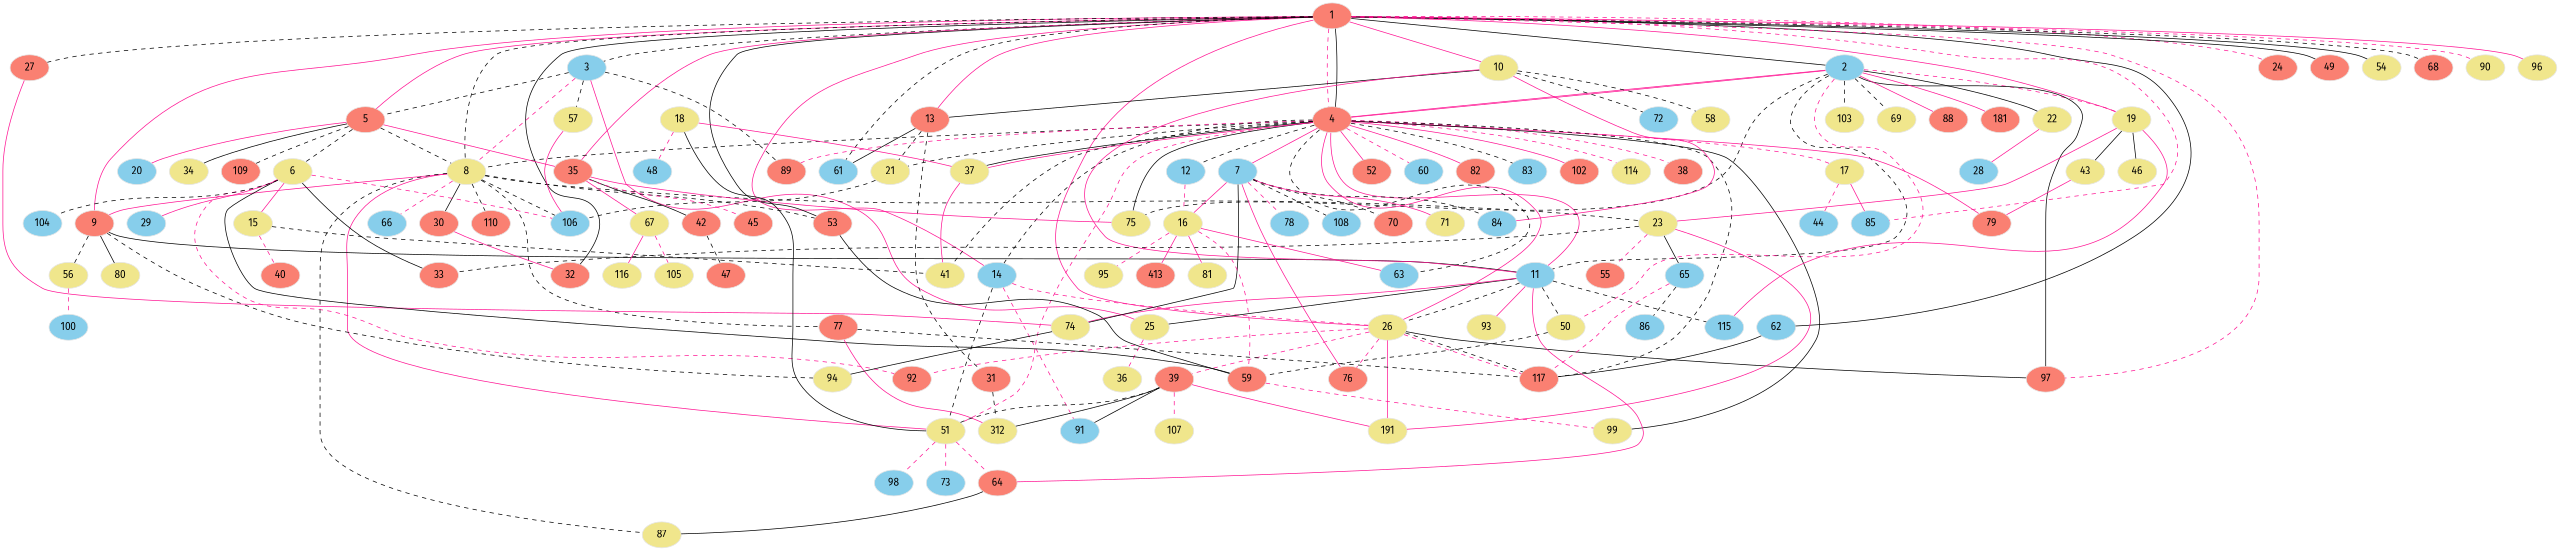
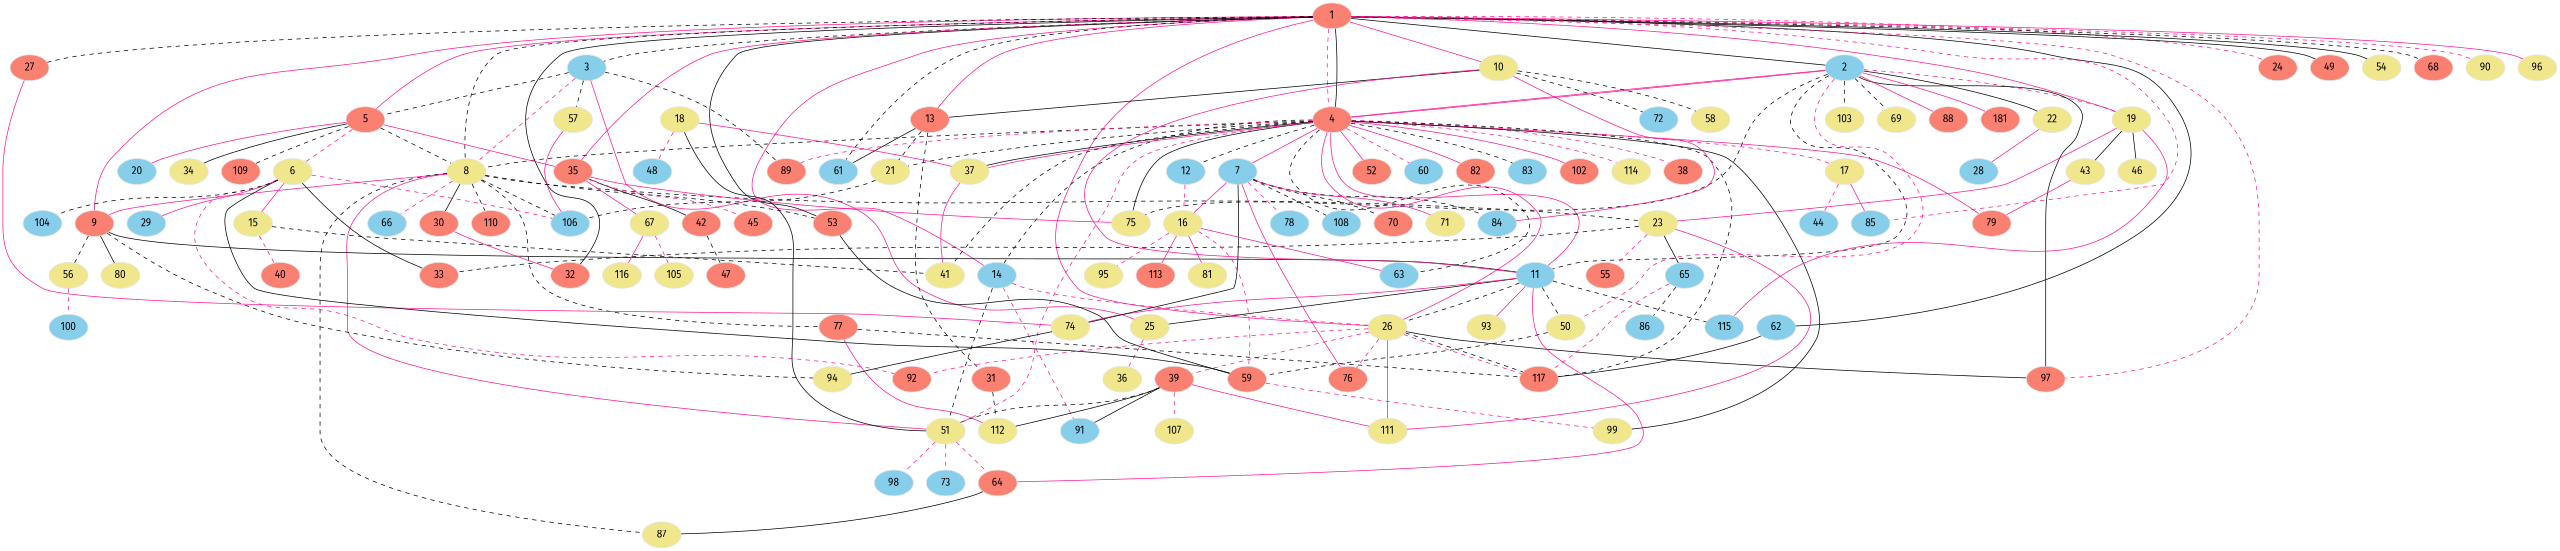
(329, 146) -> (329, 146)
(1155, 275) -> (1155, 275)
(998, 431) -> (998, 431)
(1388, 431) -> (1388, 431)
